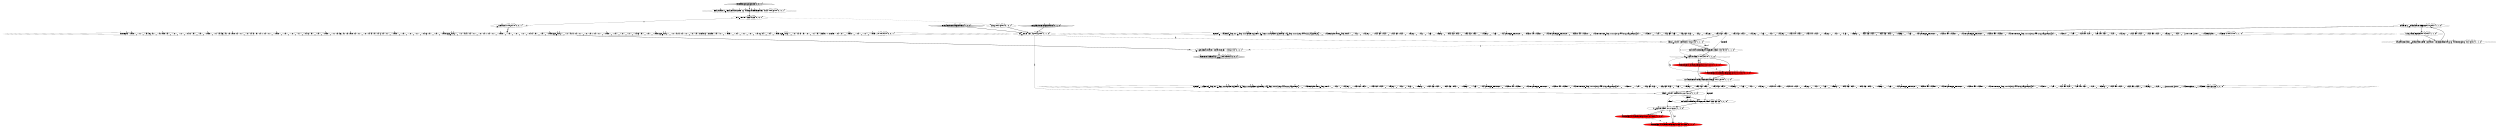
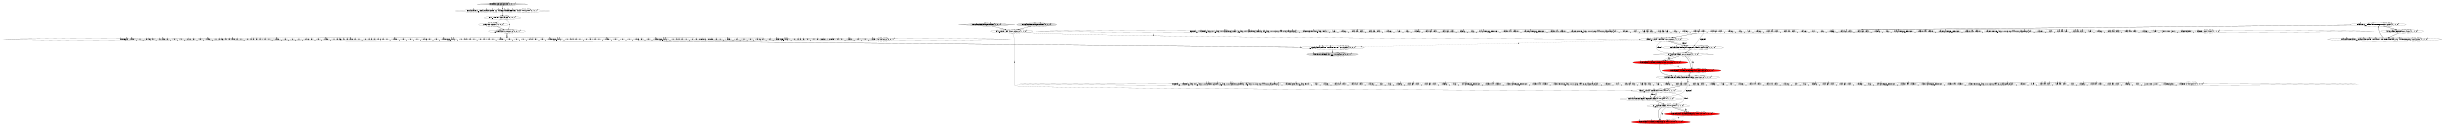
(1046, 26) -> (1037, 25)
(1017, 30) -> (500, 28)
(1680, 50) -> (1659, 48)
